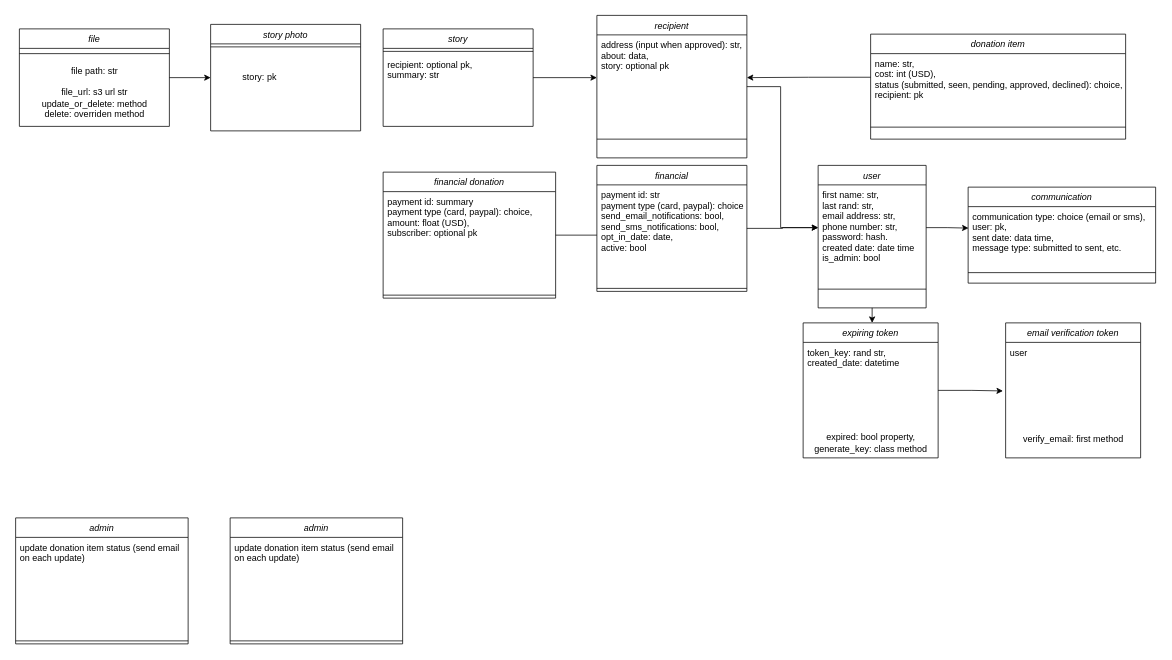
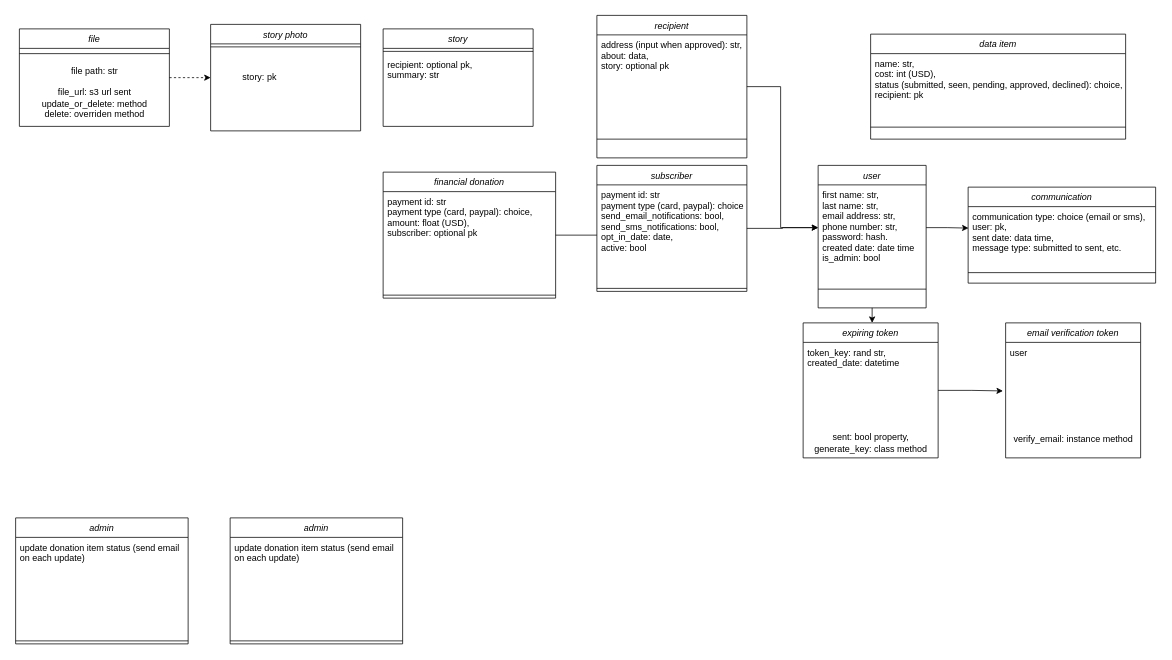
(998, 44) -> (998, 44)
(810, 77) -> none
(188, 78) -> (188, 78)
(562, 78) -> none
(95, 93) -> (95, 93)
(671, 176) -> (671, 176)
(856, 195) -> (856, 195)
(430, 202) -> (420, 202)
(1073, 439) -> (1073, 439)
(871, 443) -> (871, 443)
